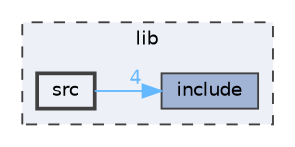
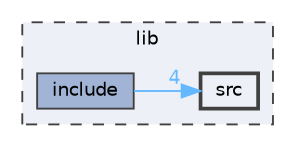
(119, 91) -> (158, 91)
